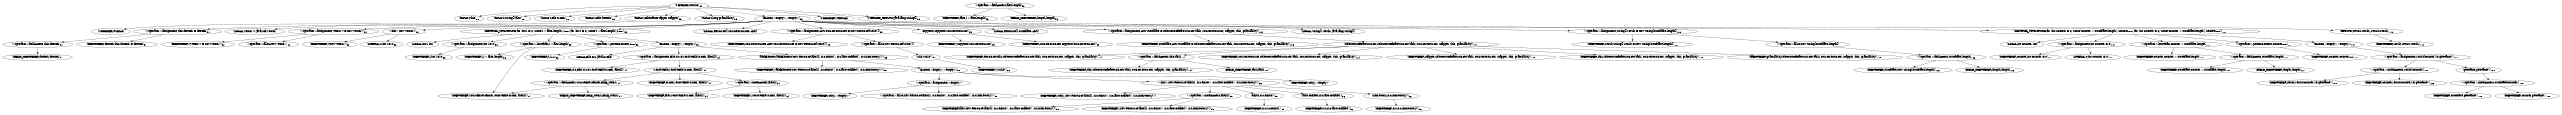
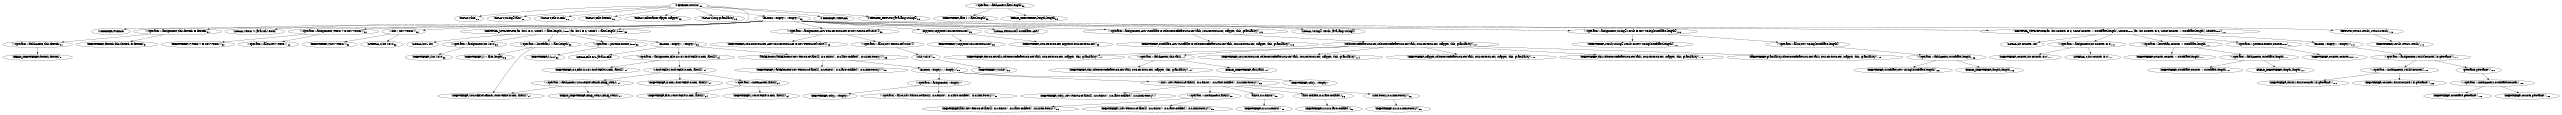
(368, 24) -> (361, 27)
(730, 32) -> none
